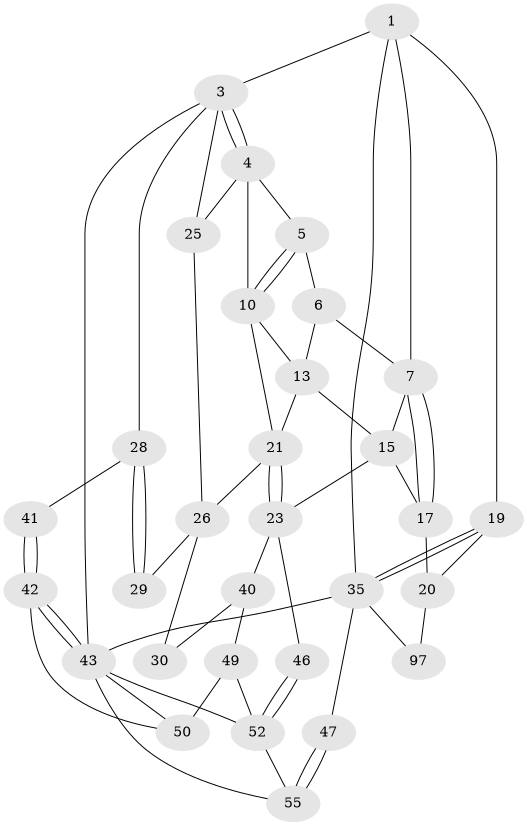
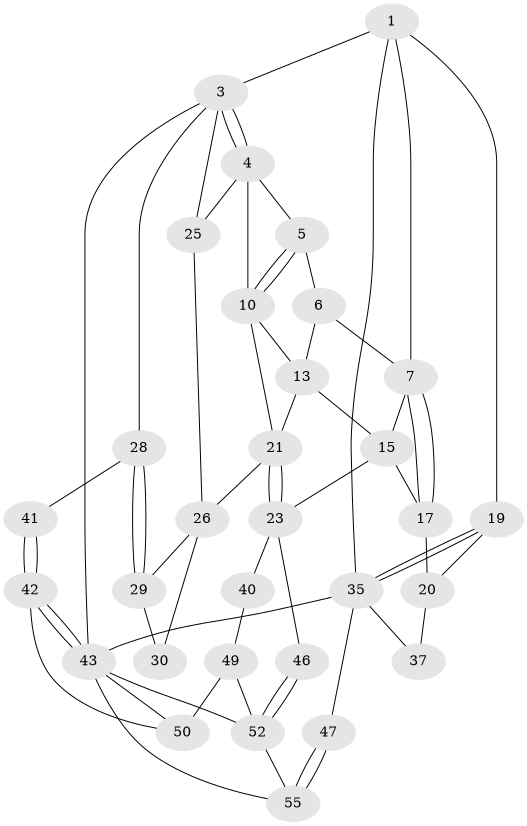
(199, 630) -> (150, 626)
(419, 662) -> (419, 662)
